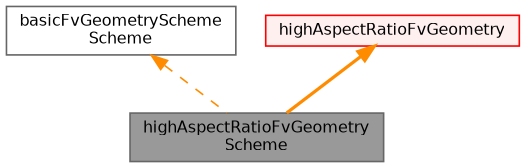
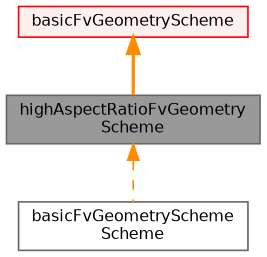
(393, 31) -> (133, 22)
(196, 89) -> (133, 181)
